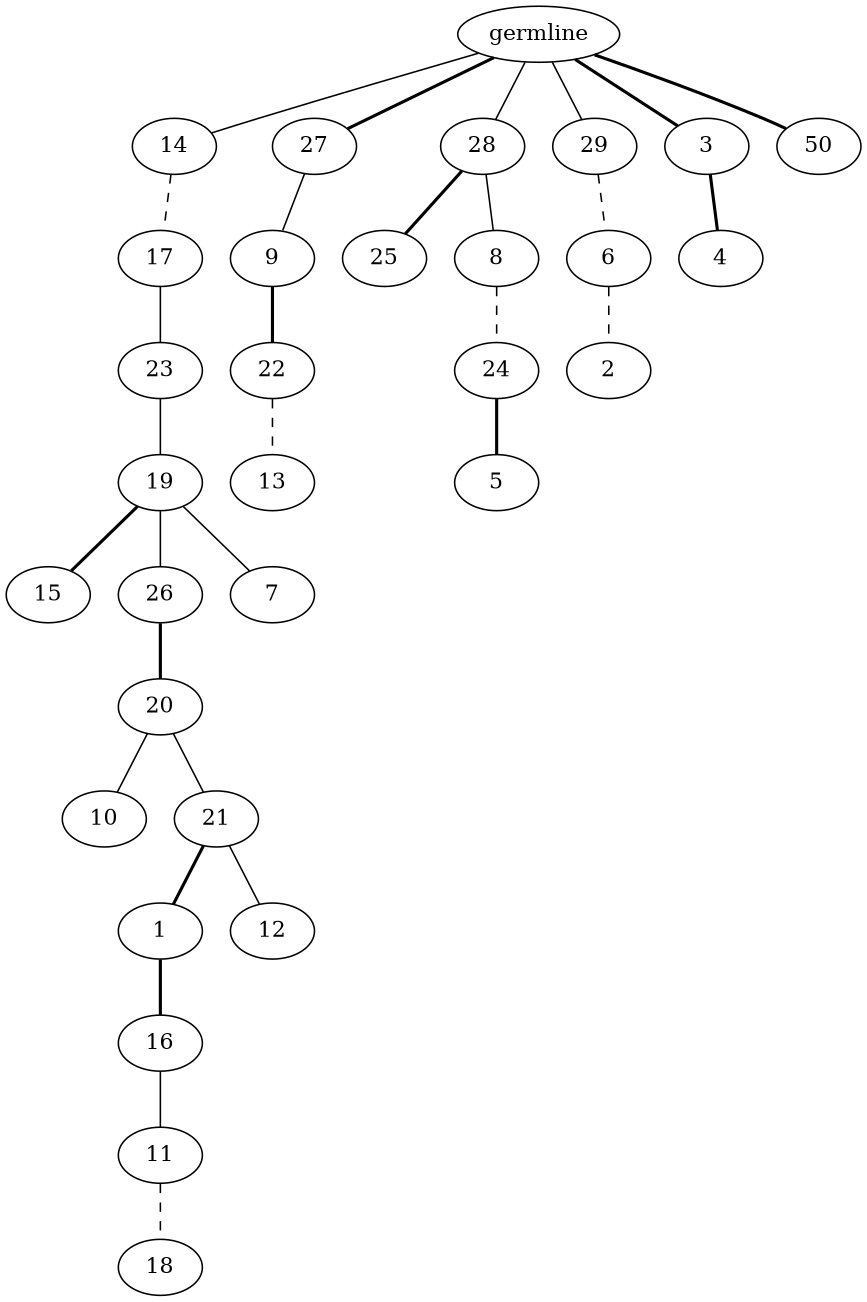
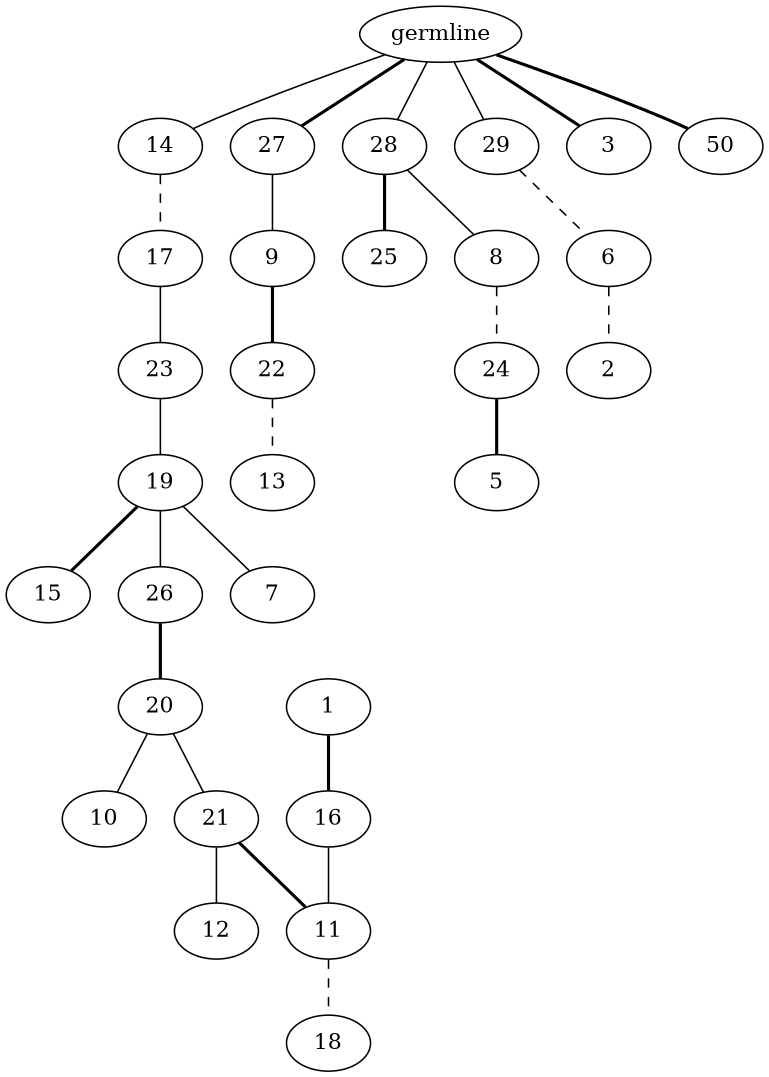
(721, 258) -> none
(188, 875) -> (272, 875)
